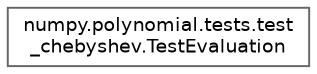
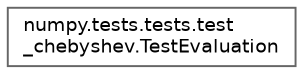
(158, 37) -> (152, 37)
